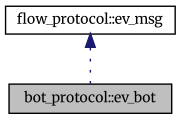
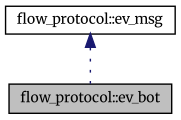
(90, 99) -> (90, 99)
